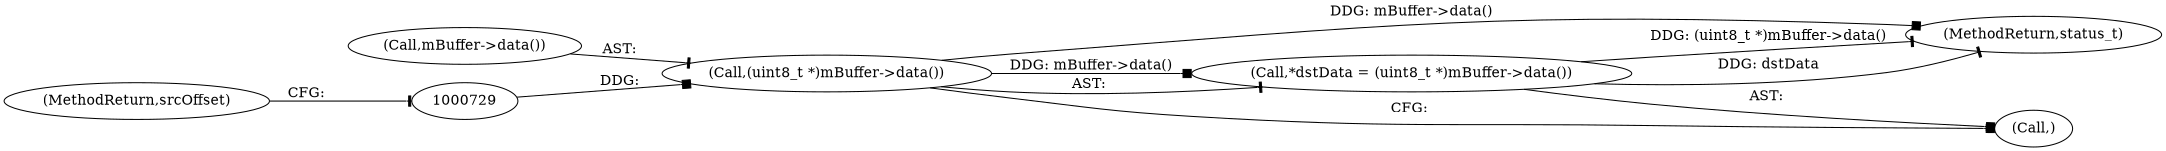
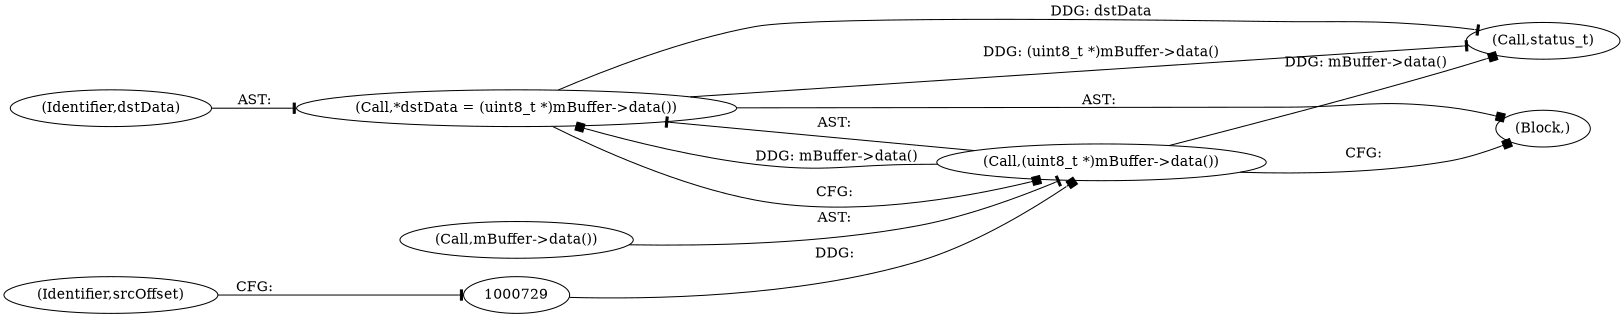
(2034, 35) -> (1543, 41)
(137, 101) -> (111, 295)
none -> (111, 108)
(2034, 129) -> (1543, 129)
none -> (786, 204)
